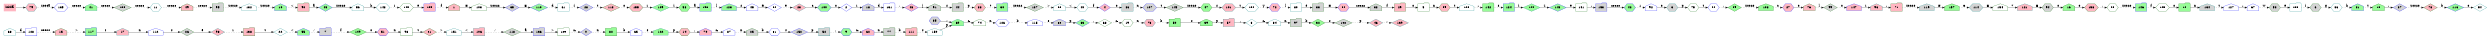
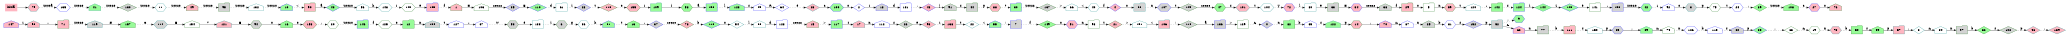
(661, 8) -> (656, 8)
(1830, 8) -> none
none -> (748, 25)
(945, 28) -> (1606, 30)
(856, 32) -> (1507, 27)
